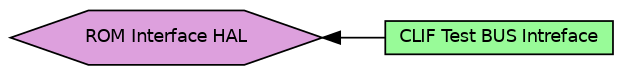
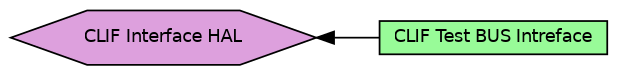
(166, 38) -> (164, 38)
